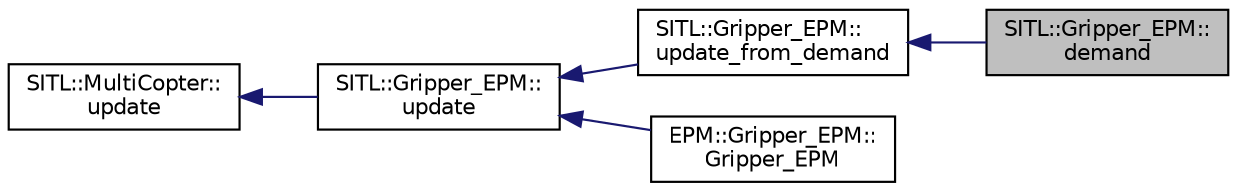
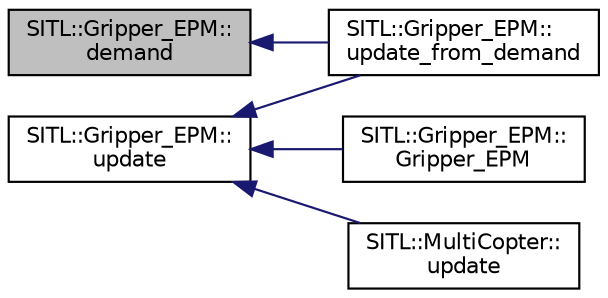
(958, 42) -> (301, 42)
(290, 97) -> (308, 206)
(773, 149) -> (464, 149)
